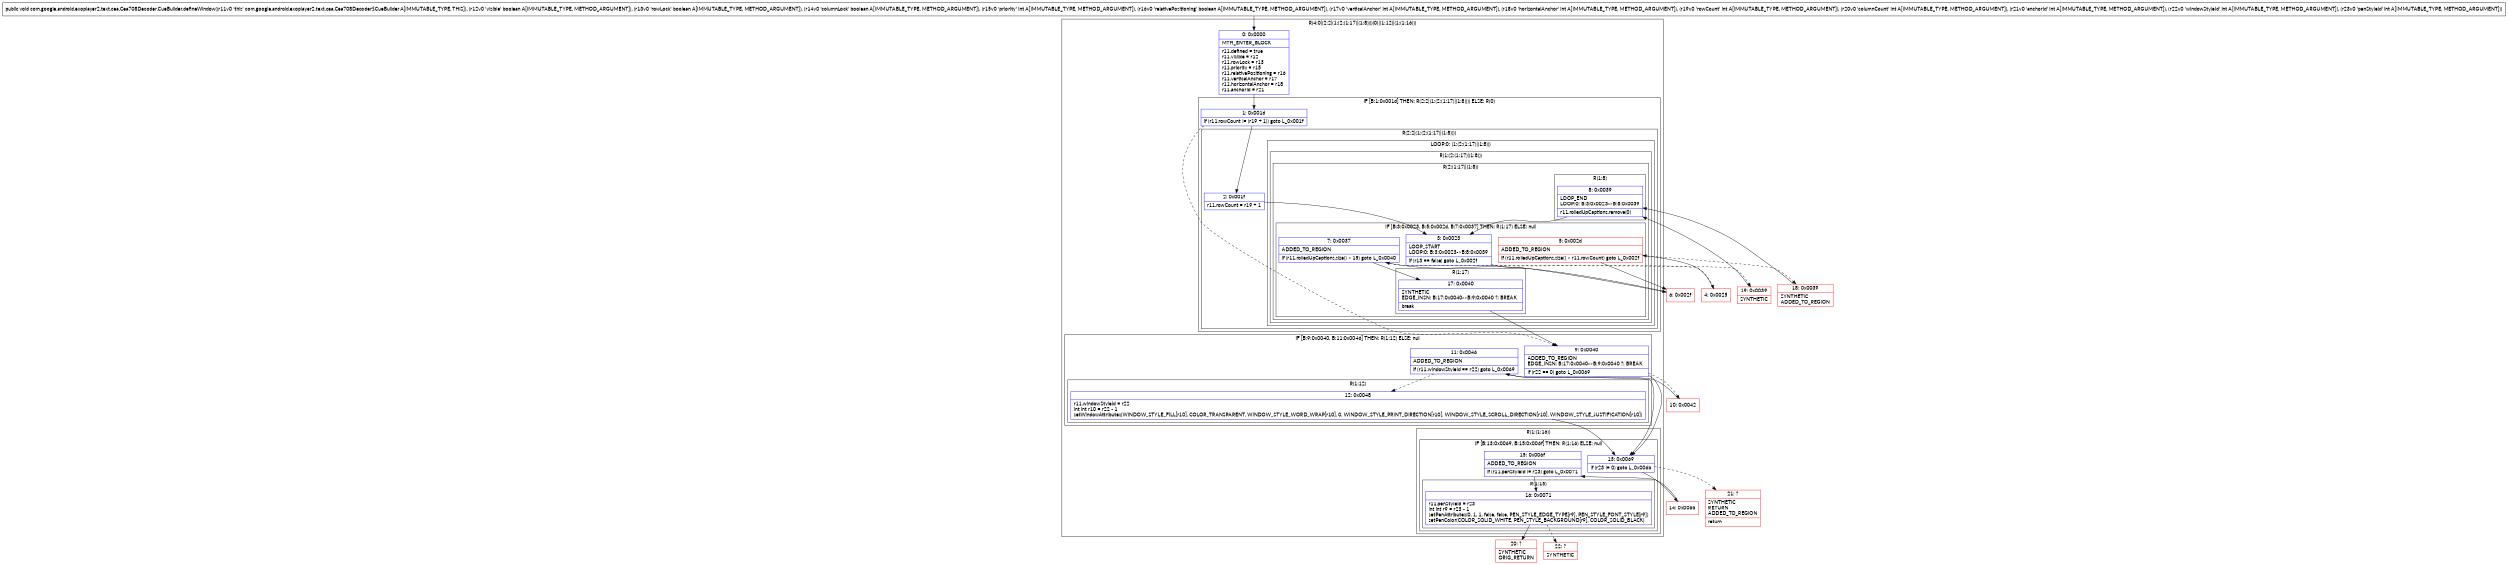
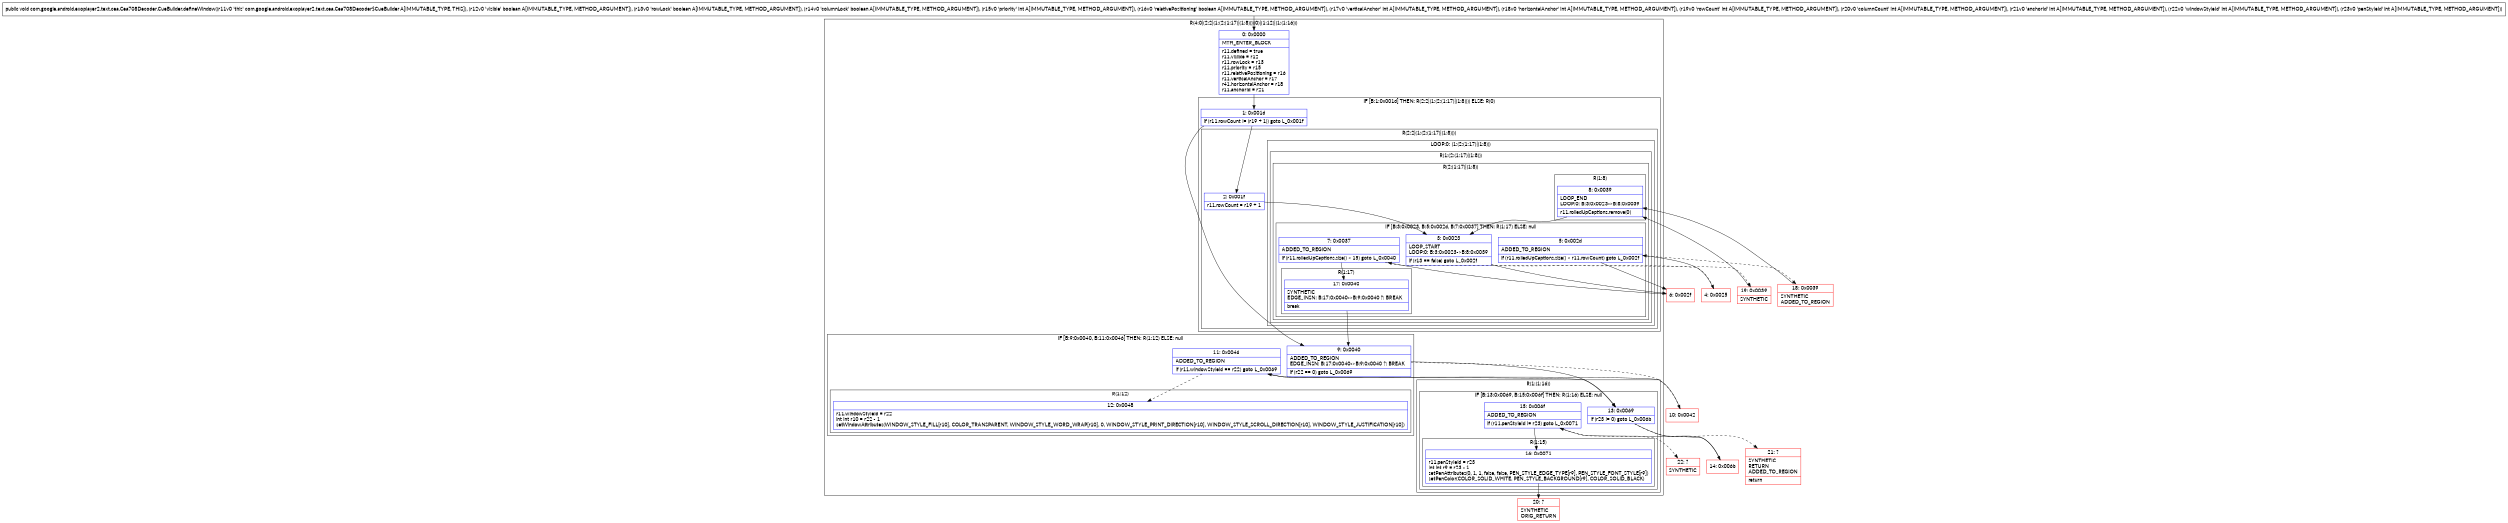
(1253, 85) -> (1253, 85)
(1570, 250) -> (1570, 250)
(1318, 295) -> (1211, 249)
(1589, 431) -> none
(1551, 532) -> (1620, 436)
